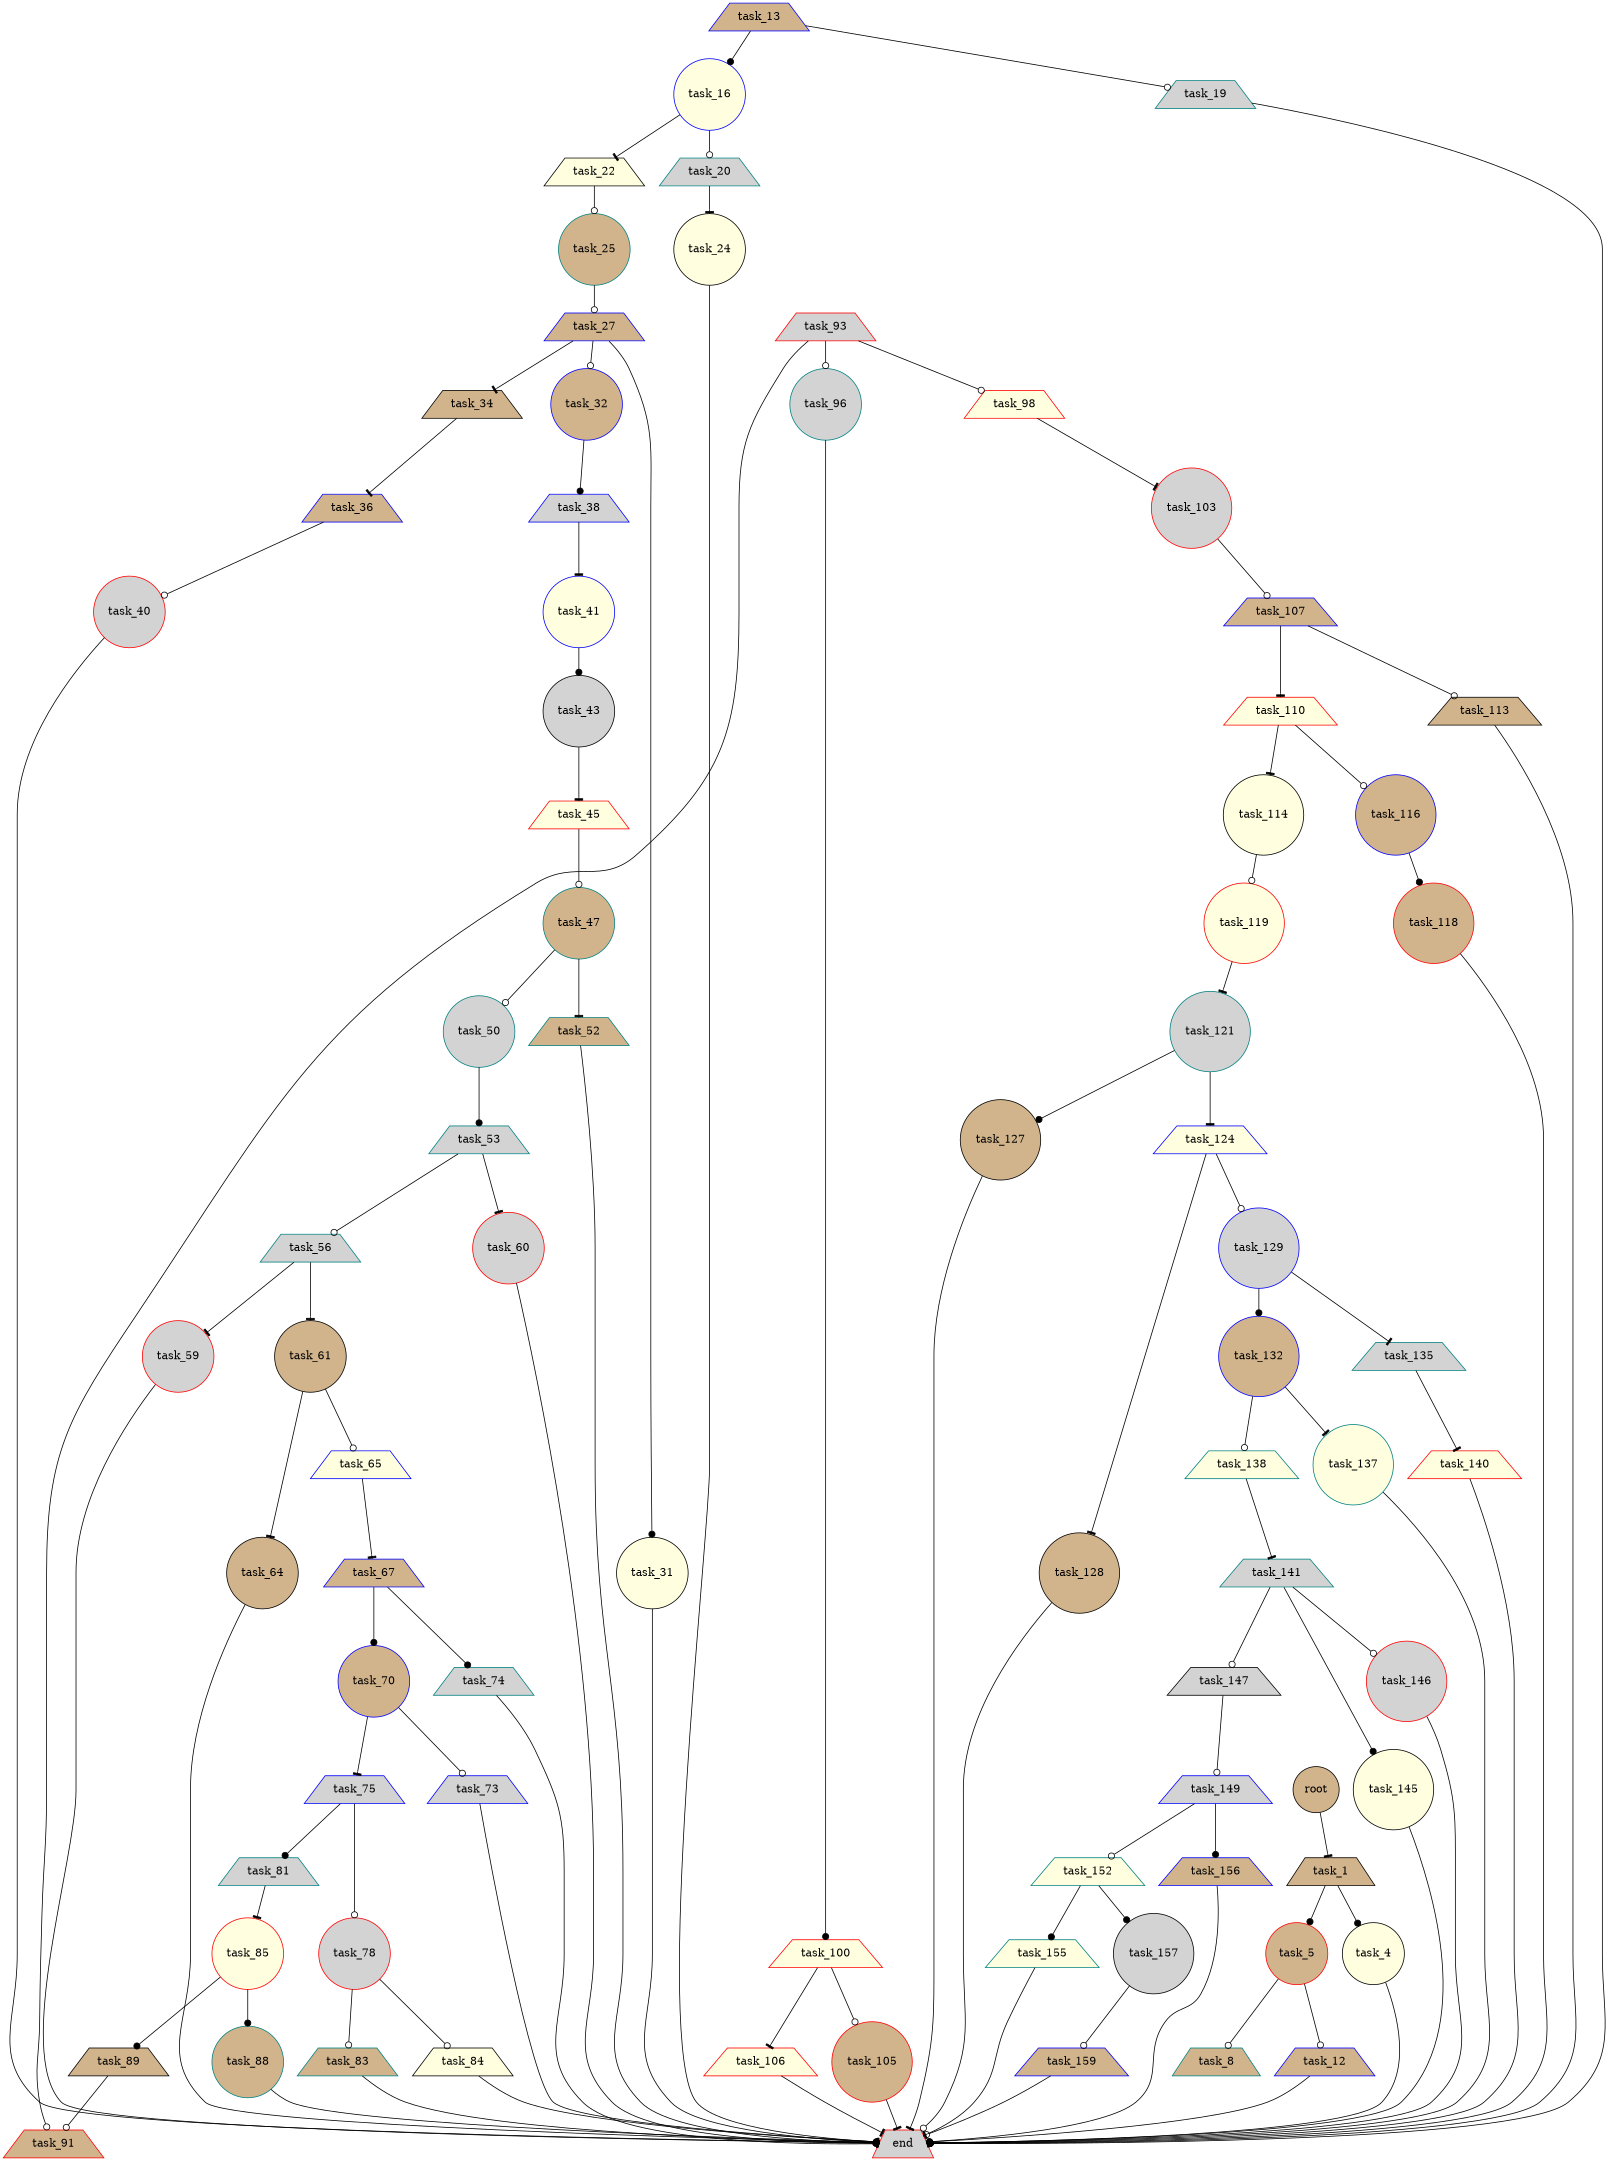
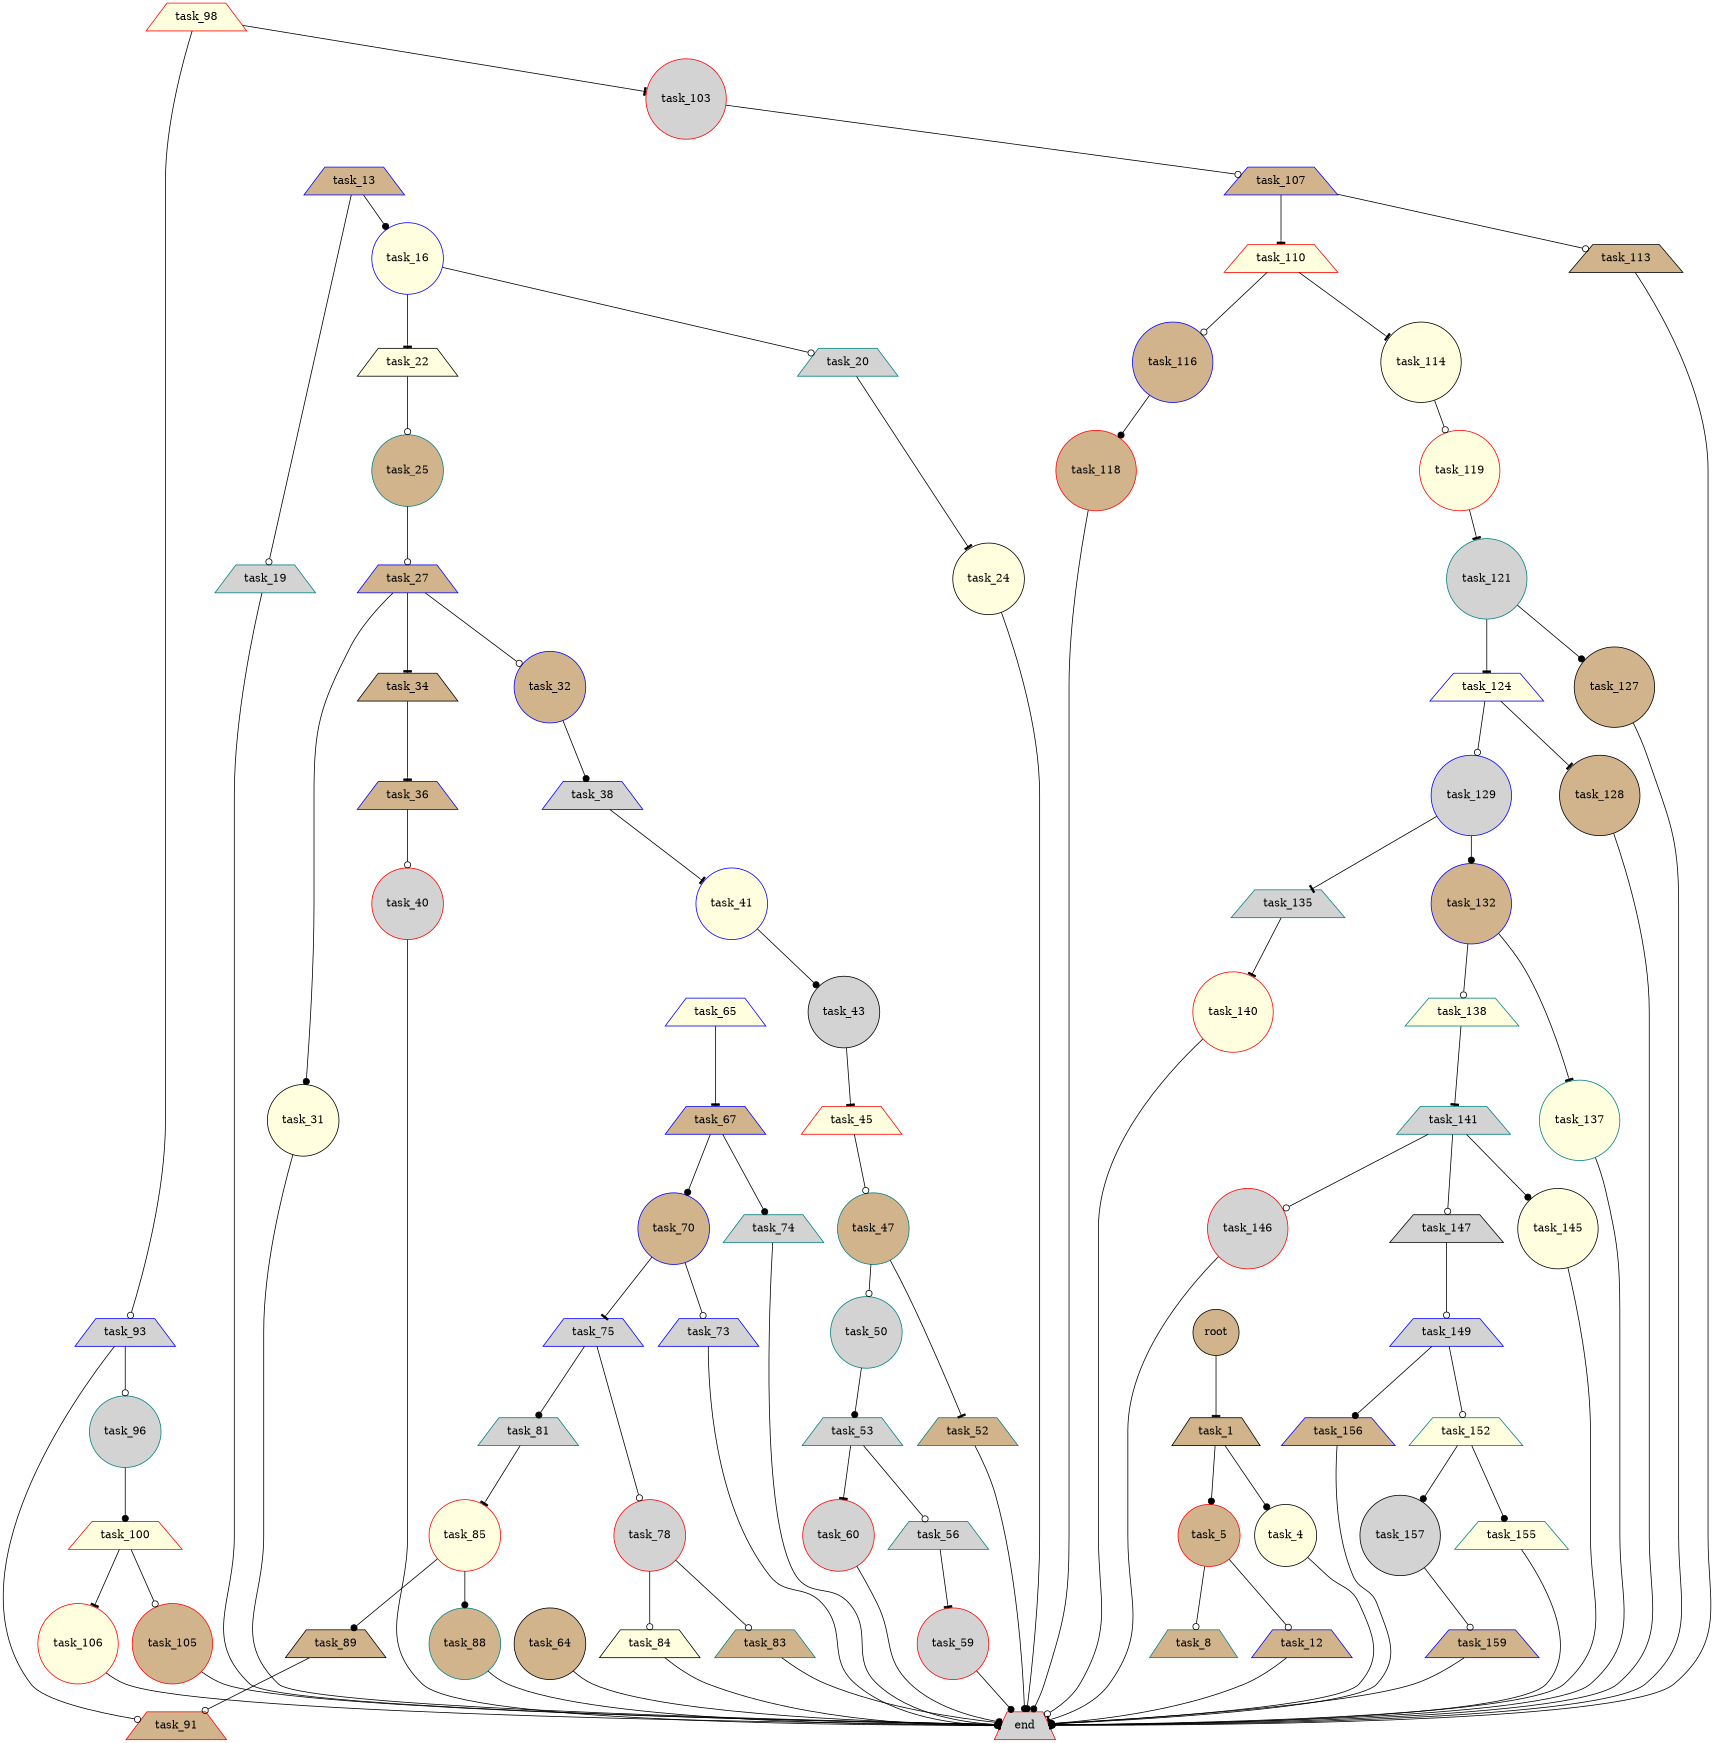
(826, 327) -> (125, 1332)
(918, 365) -> (165, 672)
(310, 1356) -> none
(1465, 1465) -> (1233, 1012)
(761, 2062) -> (78, 1644)
